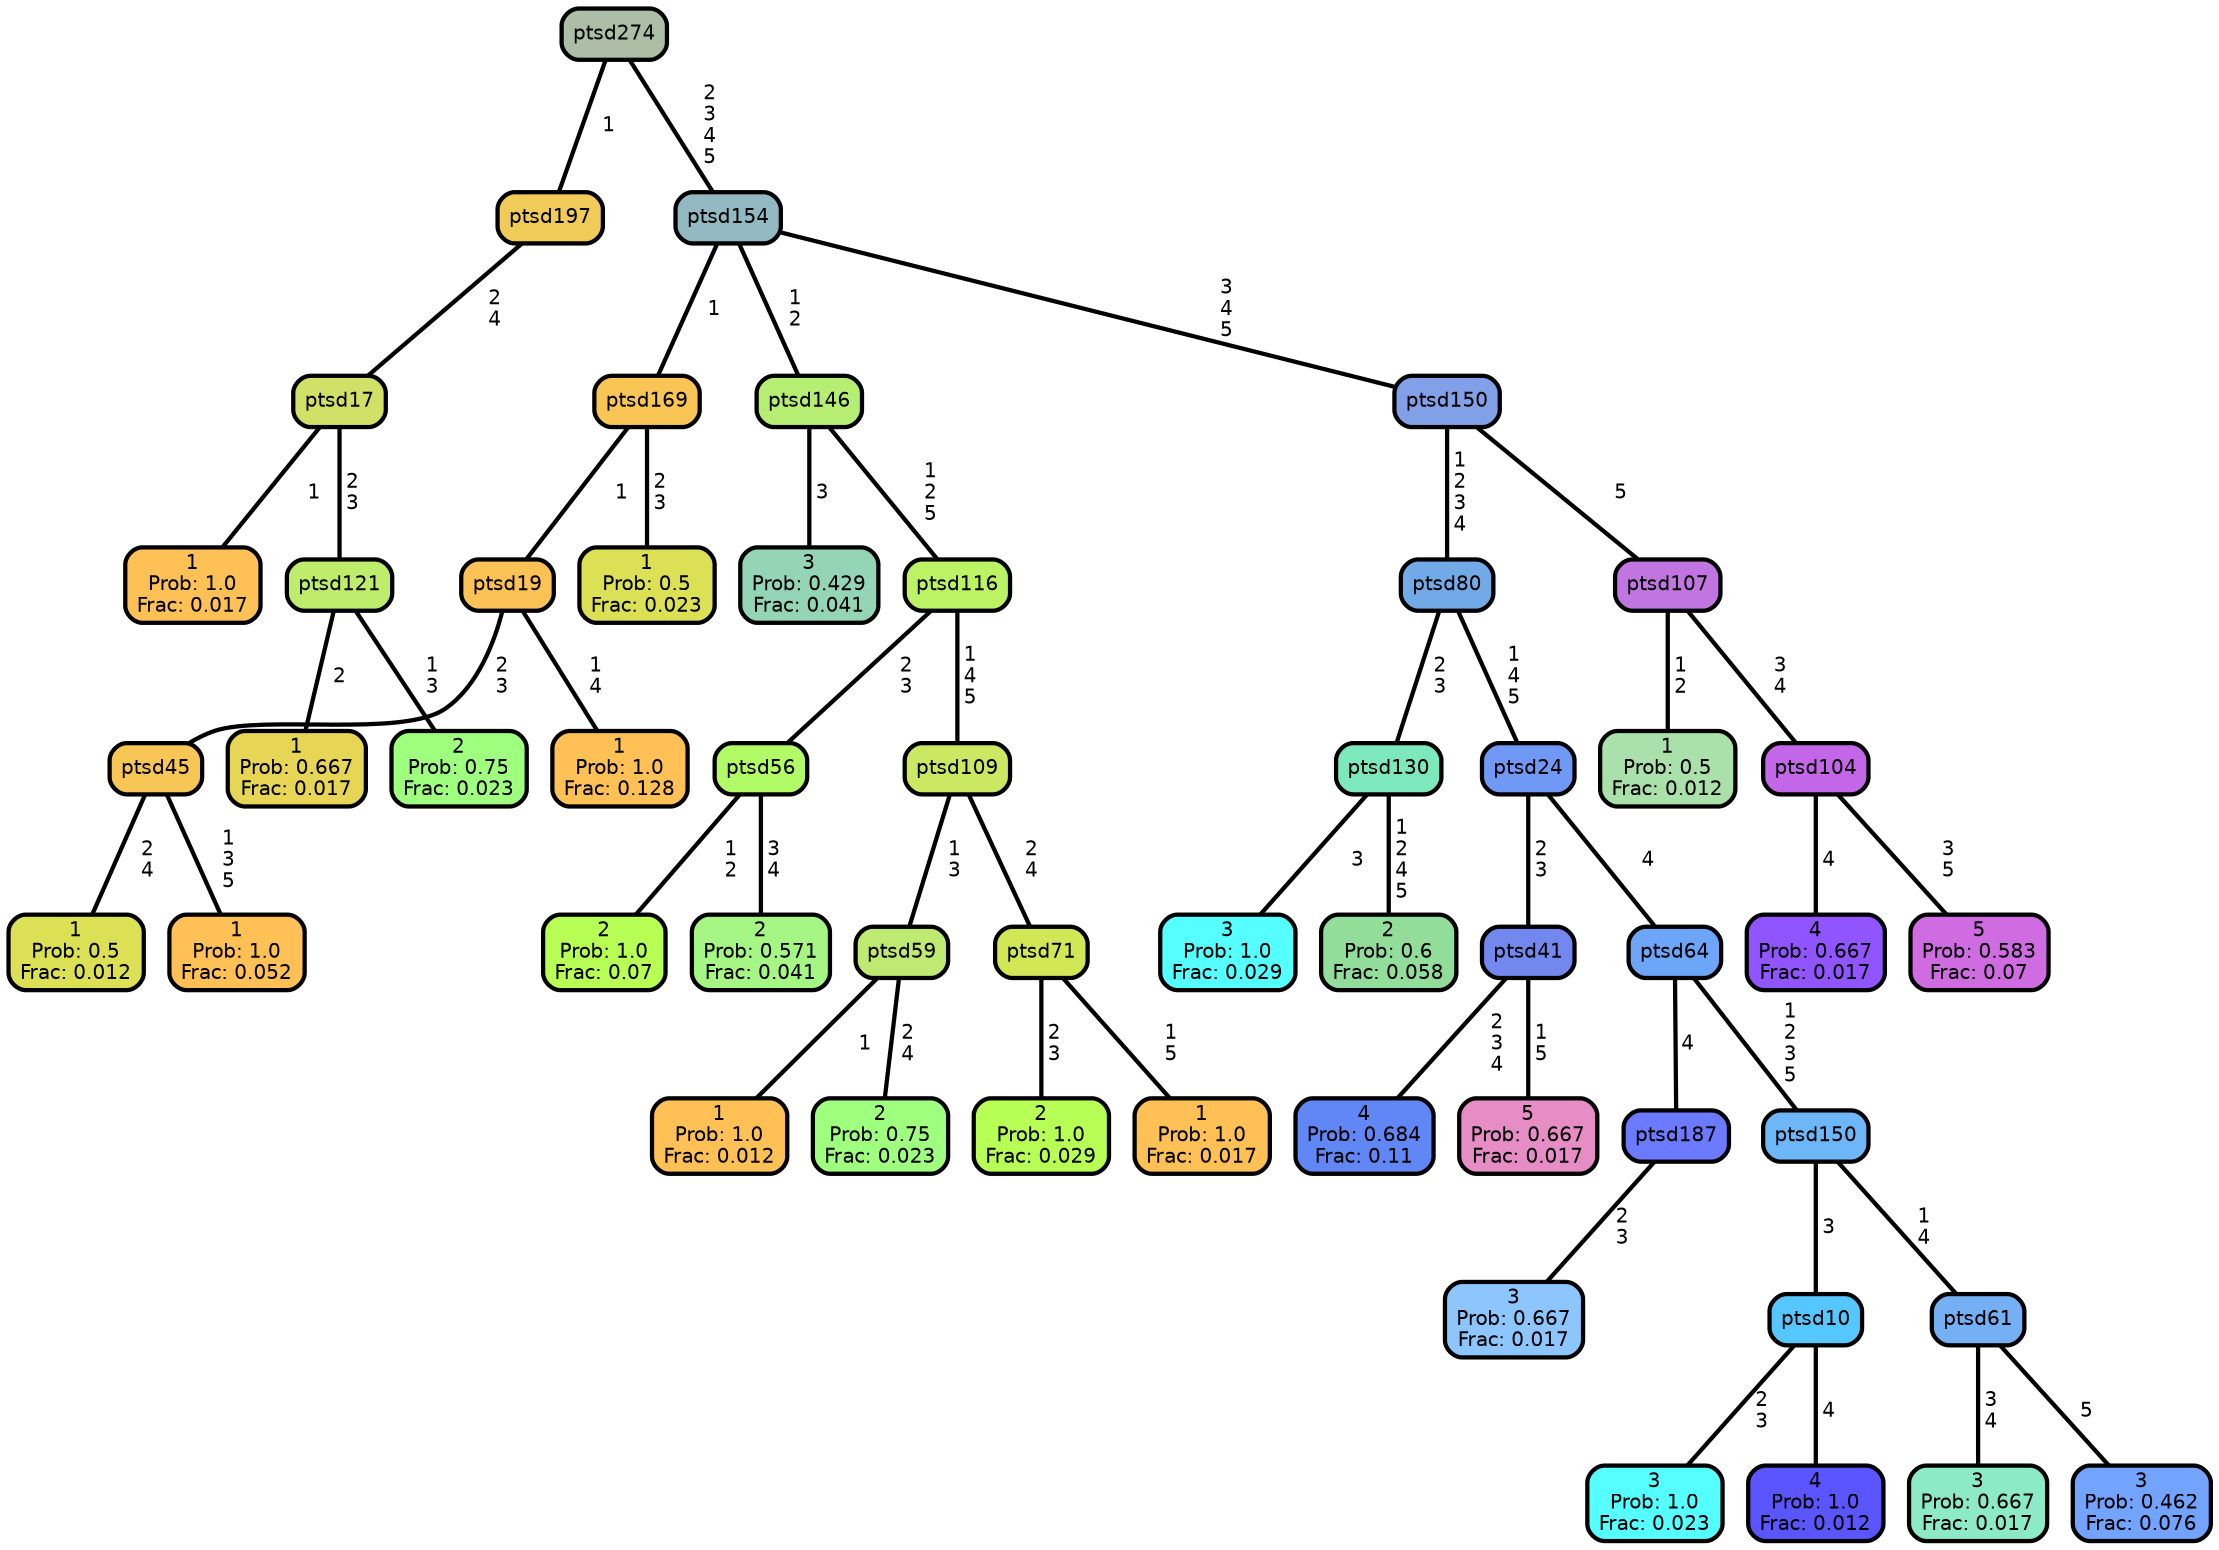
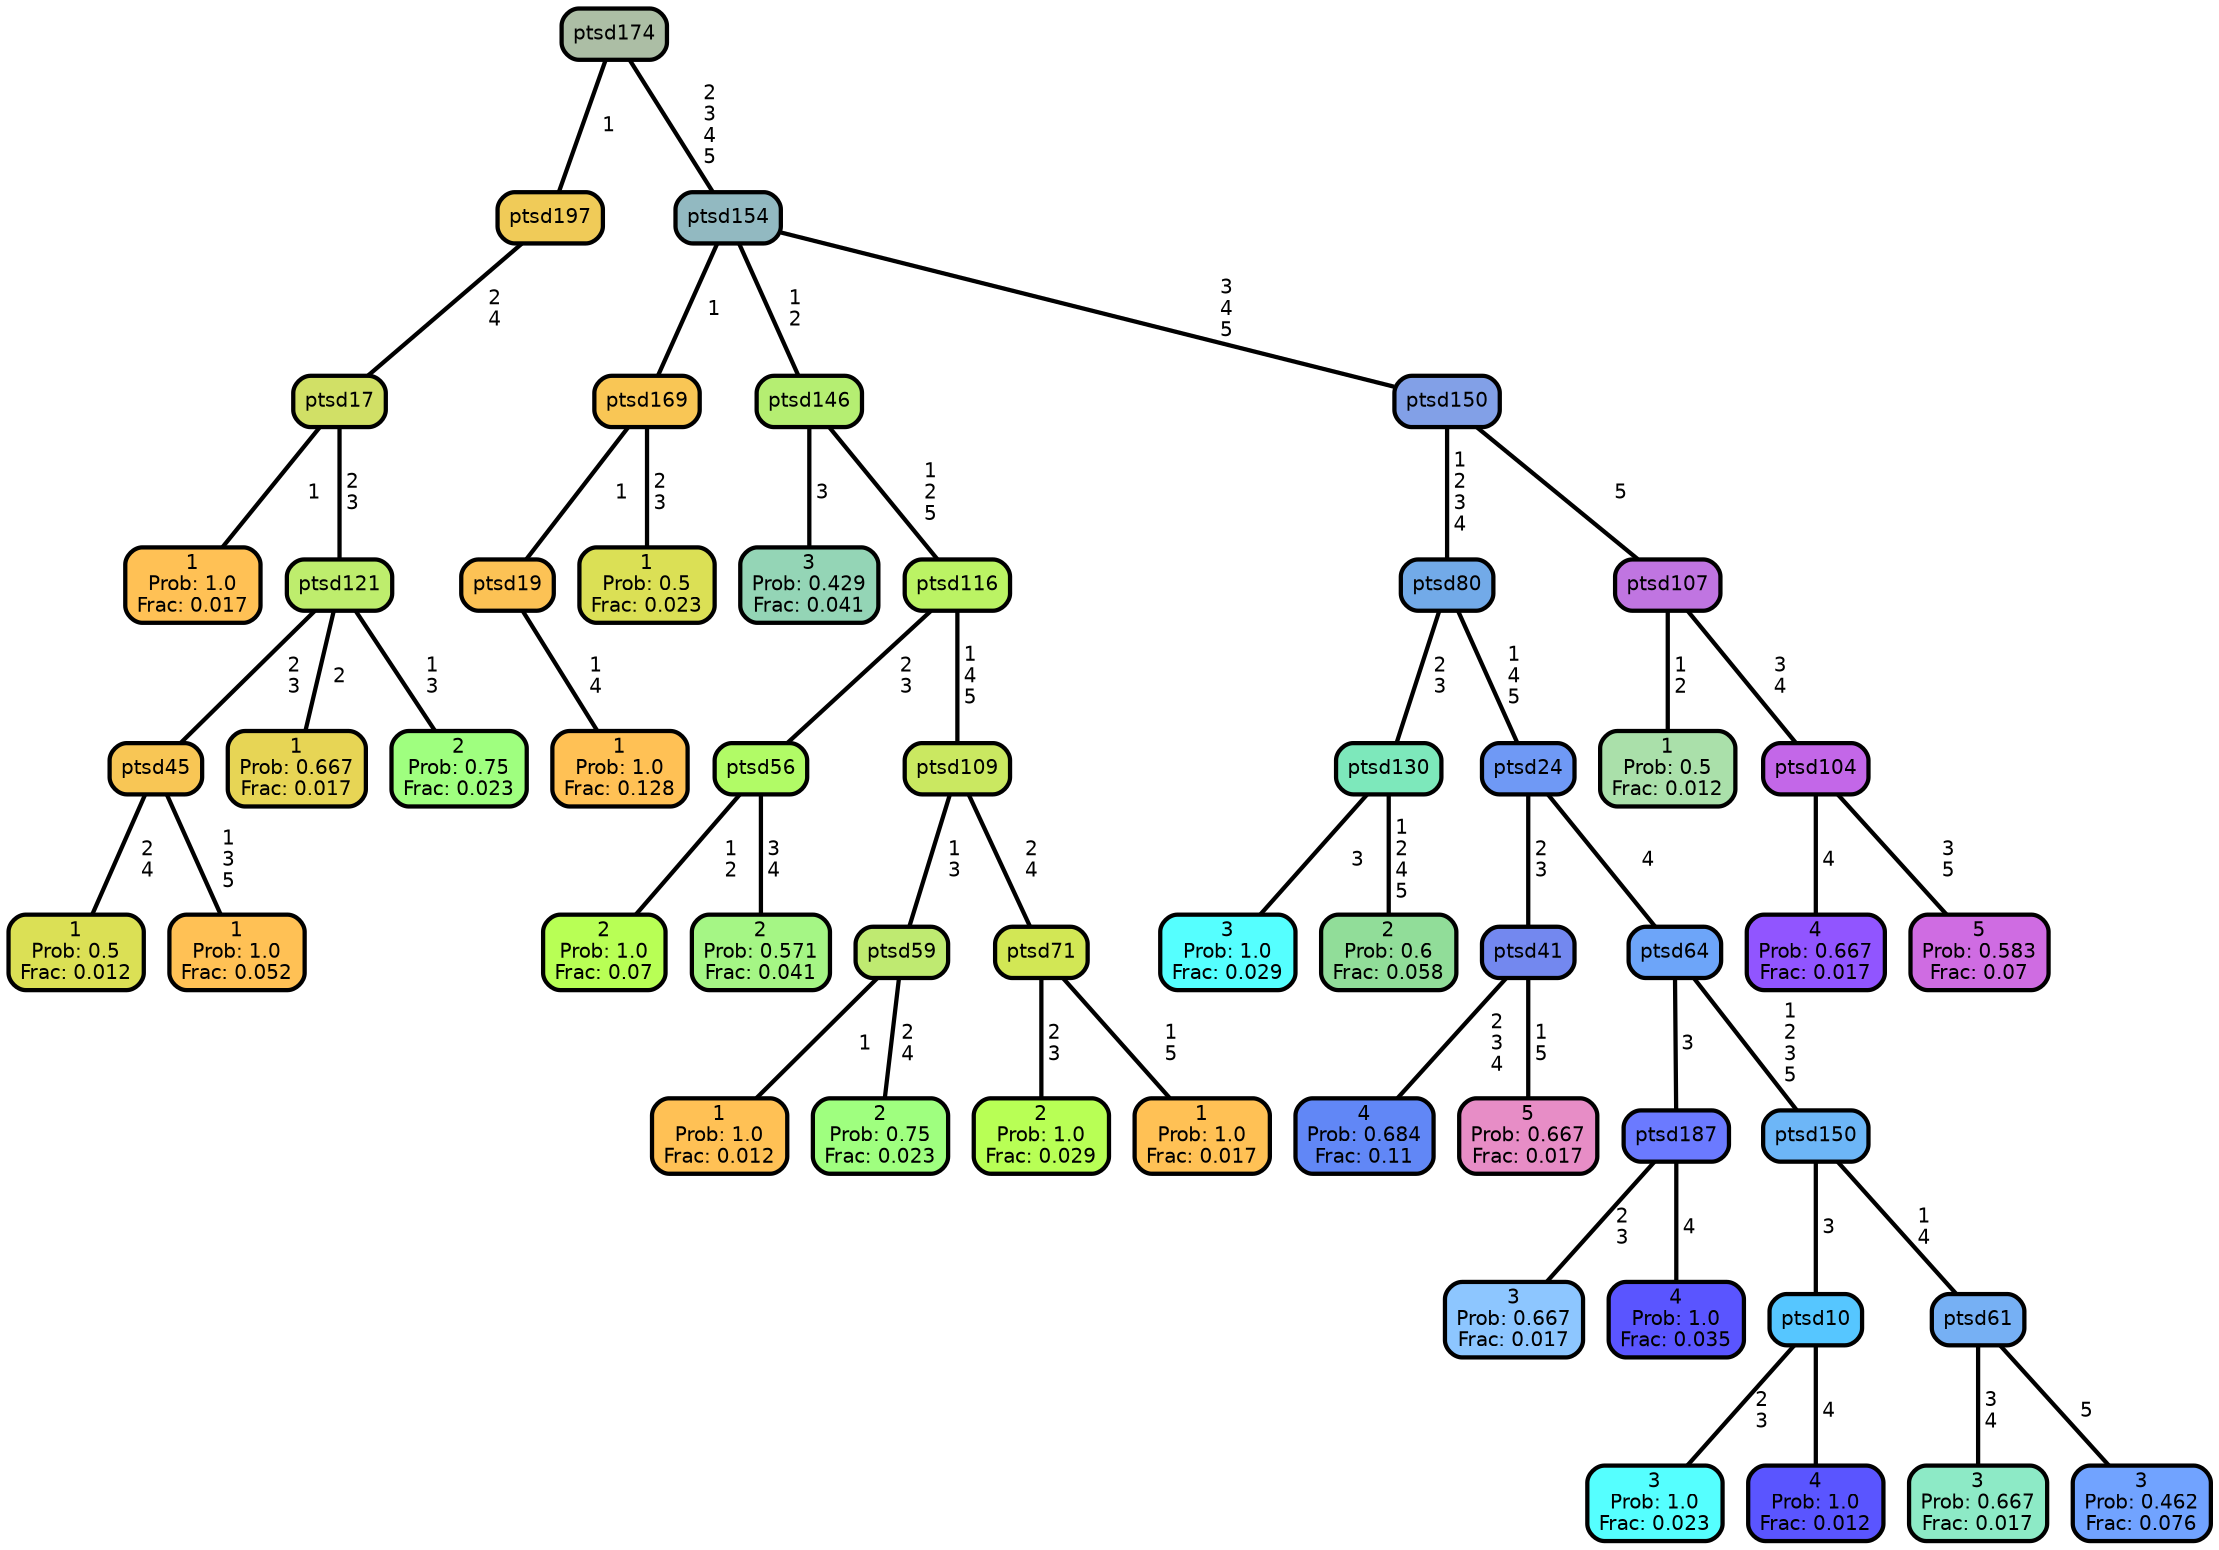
(614, 34) -> (614, 34)
(374, 724) -> (248, 677)
(1685, 1044) -> (1685, 1044)
none -> (1676, 1320)
